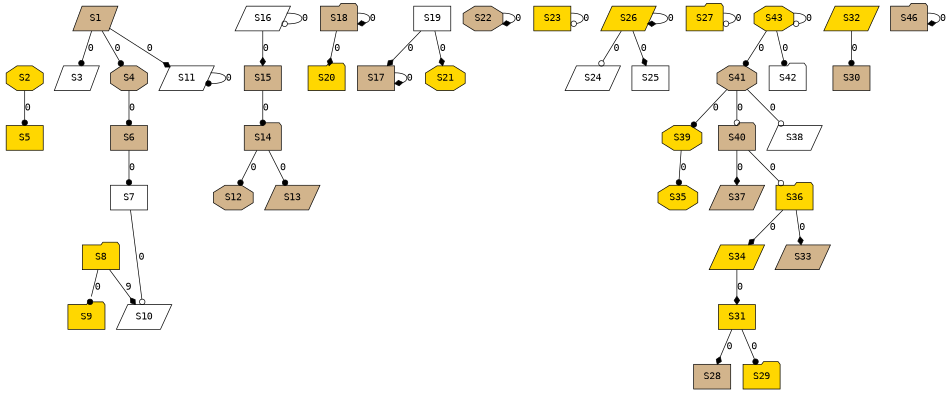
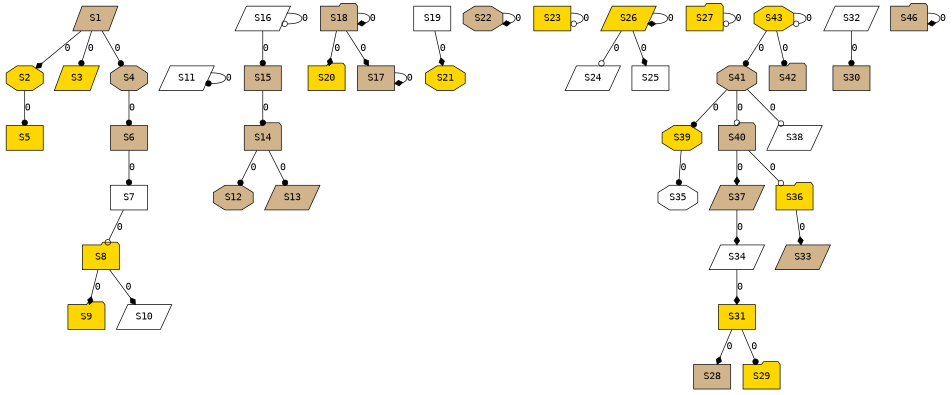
(851, 19) -> (851, 19)
(136, 45) -> (62, 47)
(407, 45) -> (355, 45)
(263, 46) -> (263, 46)
(77, 78) -> (77, 78)
(788, 78) -> (788, 78)
(678, 198) -> (678, 198)
(769, 224) -> (737, 223)
(136, 255) -> (116, 225)
(737, 257) -> (737, 257)
(95, 283) -> (95, 283)
(129, 287) -> (129, 287)
